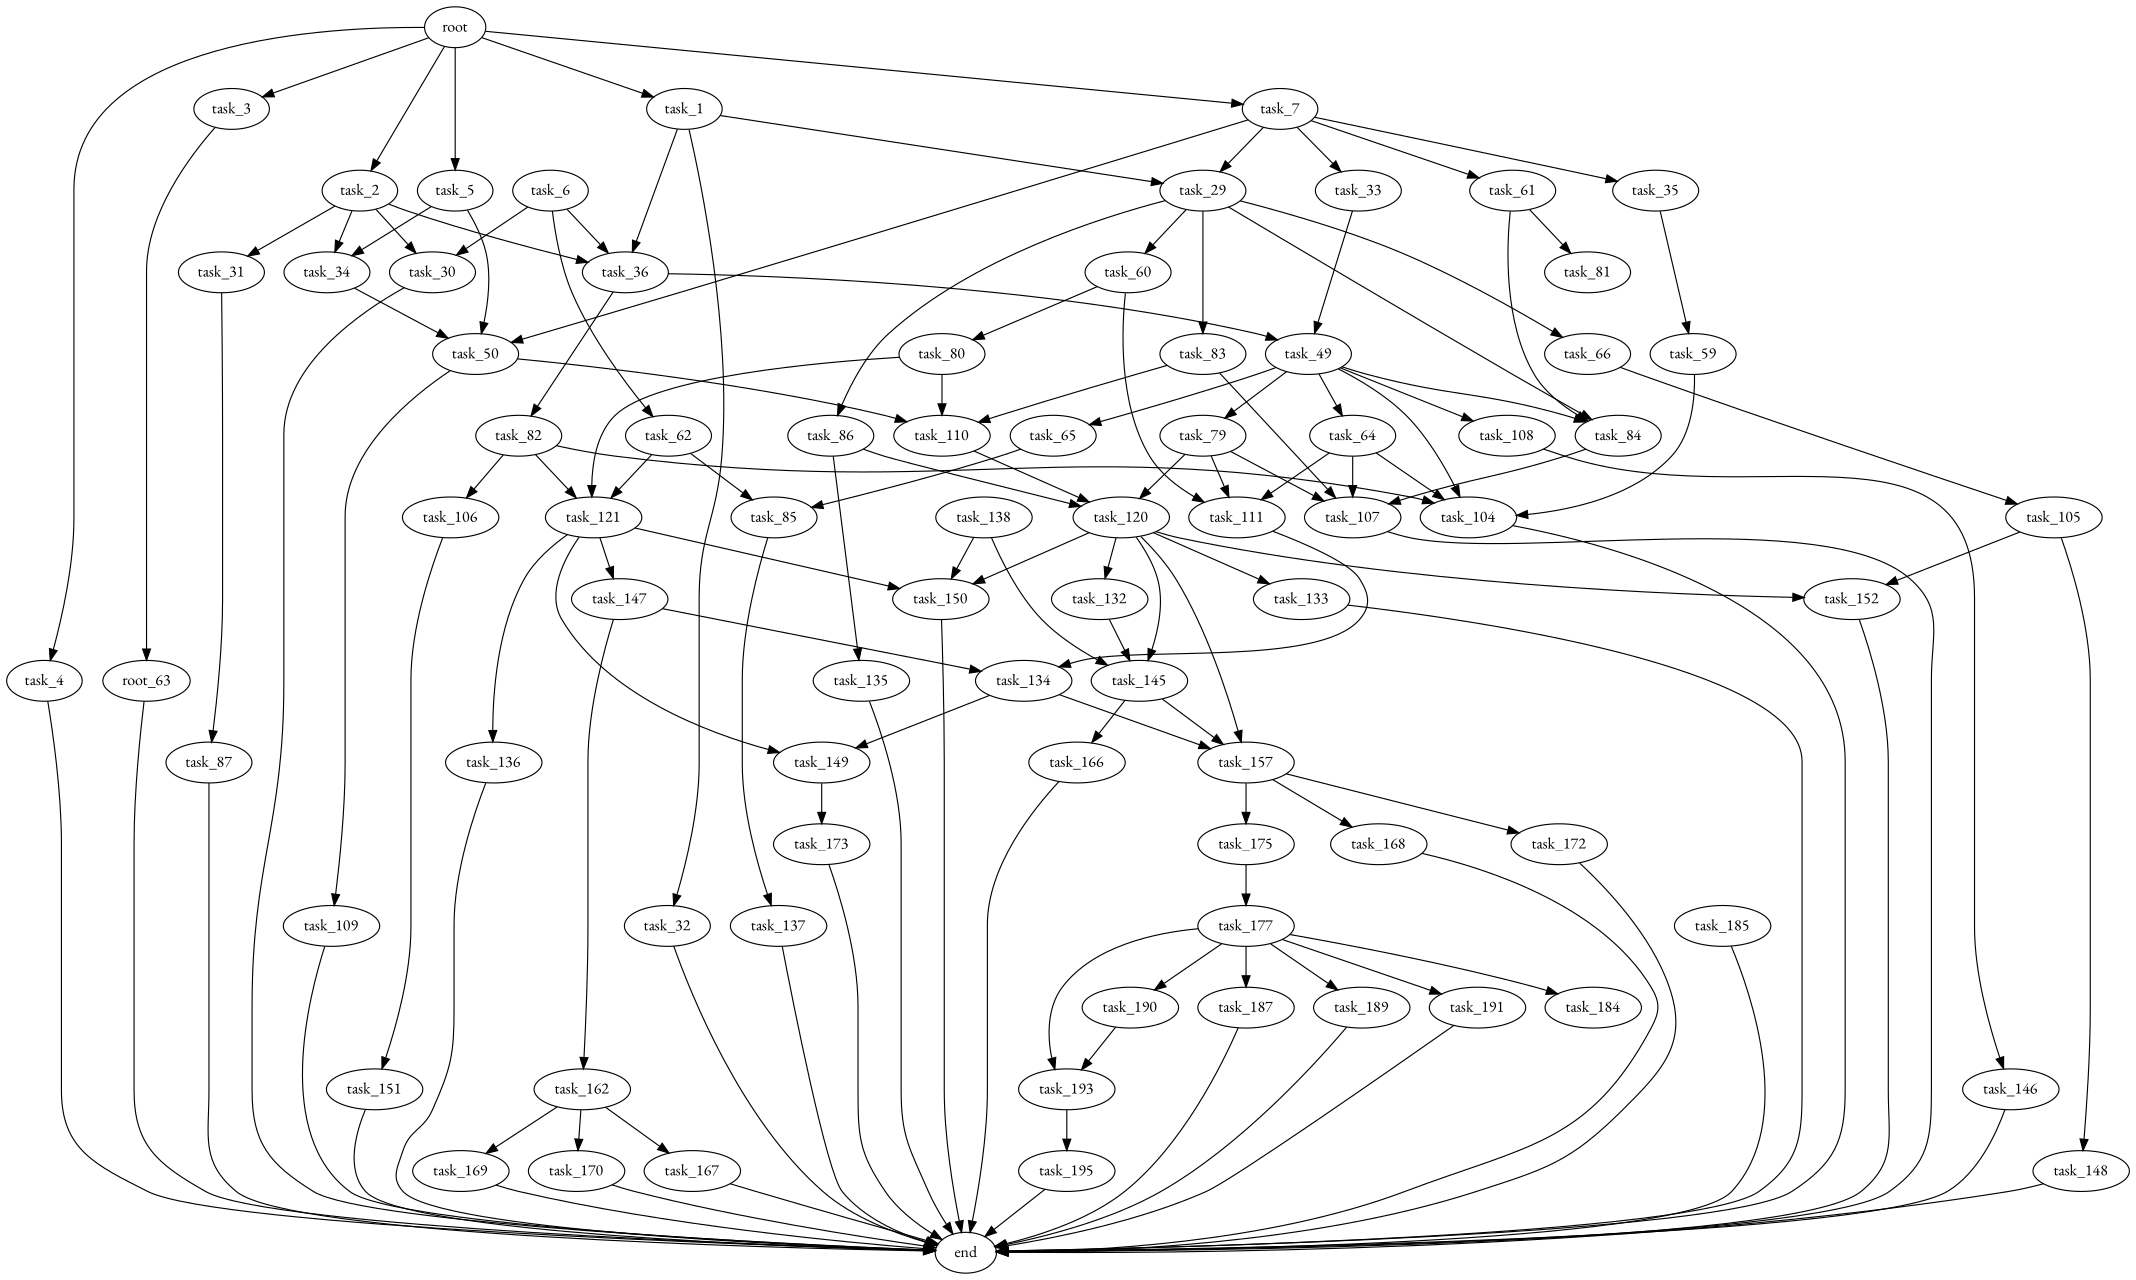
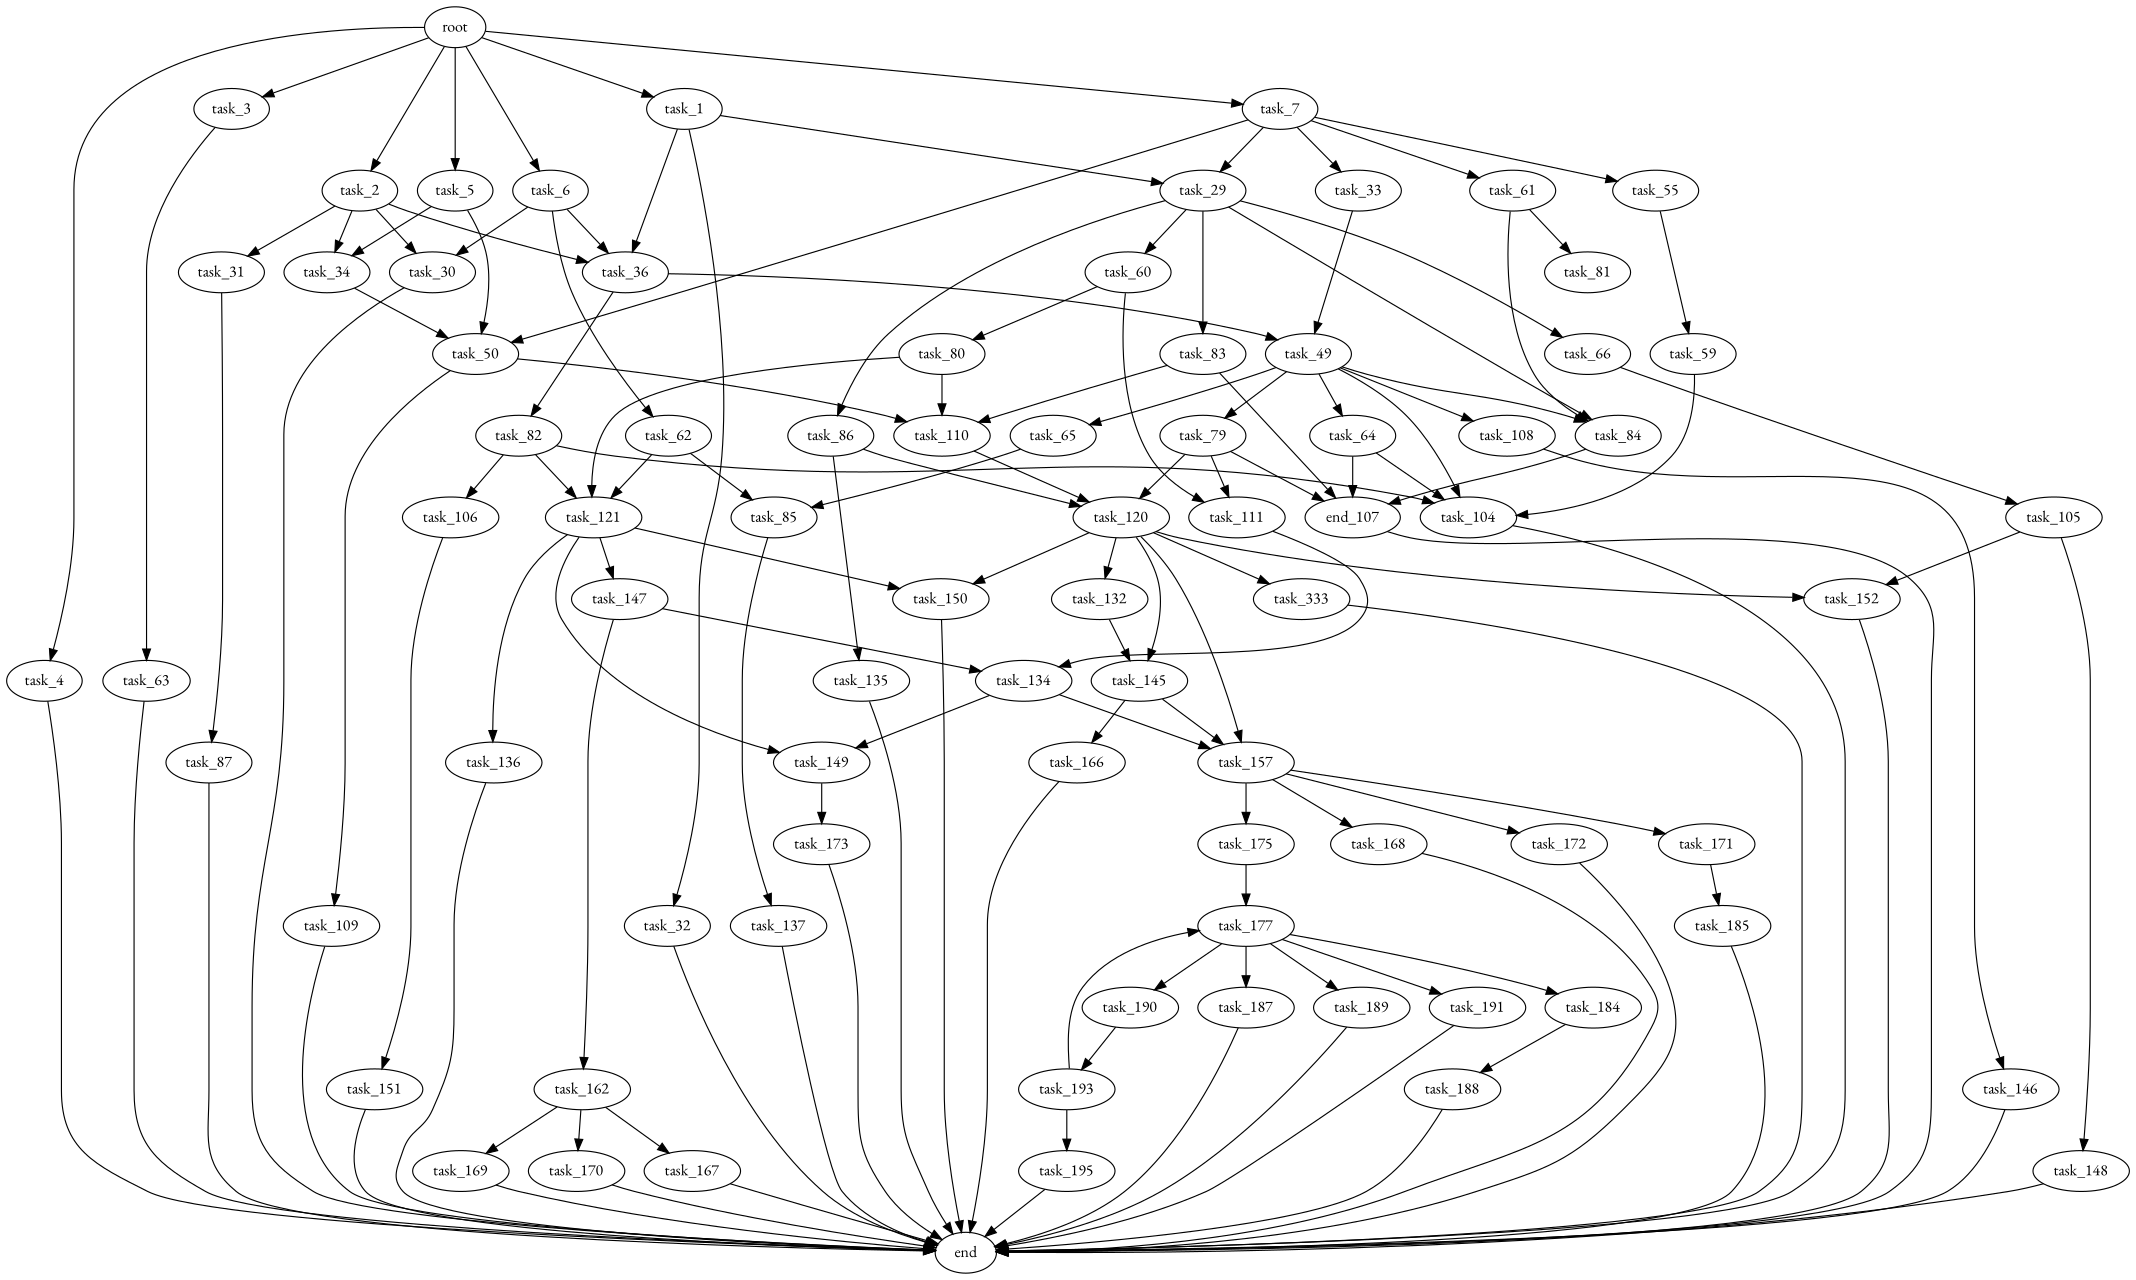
none -> (500, 104)
(1656, 191) -> (1656, 191)
(1301, 472) -> none
(984, 517) -> none
(1353, 517) -> (1353, 517)
(1302, 599) -> (1302, 599)
(147, 681) -> (147, 681)
none -> (1707, 844)
(1091, 961) -> (1095, 974)
none -> (1453, 1089)
